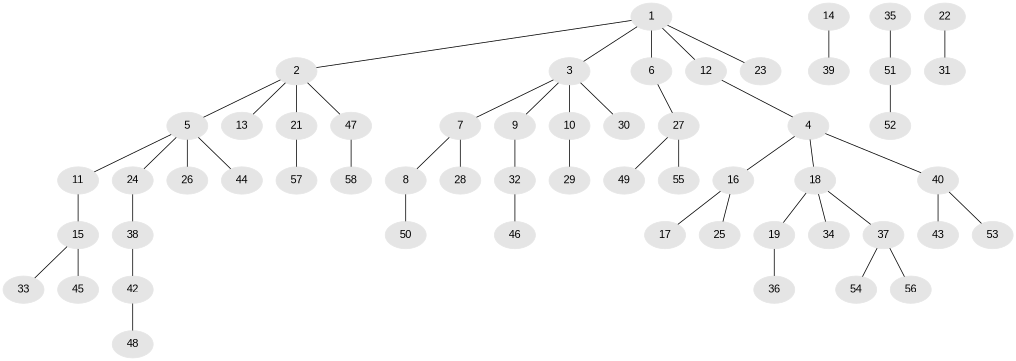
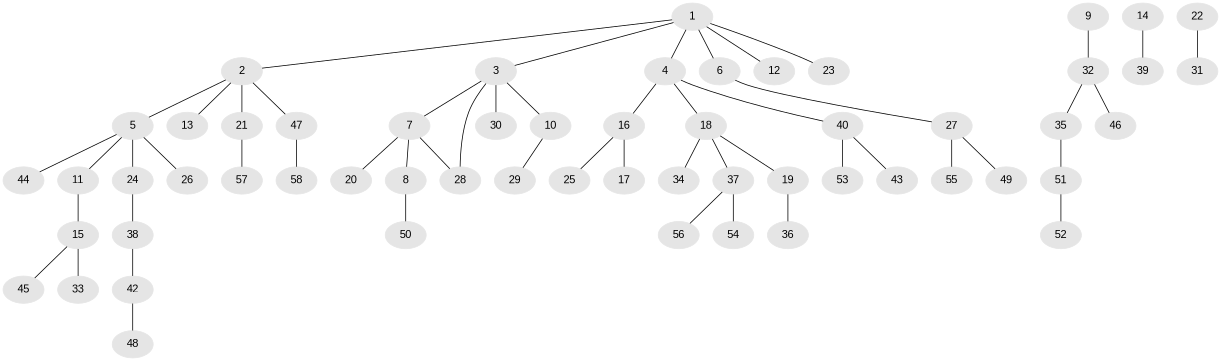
(542, 99) -> (465, 123)
(757, 99) -> (679, 44)
none -> (1075, 99)
none -> (351, 180)
